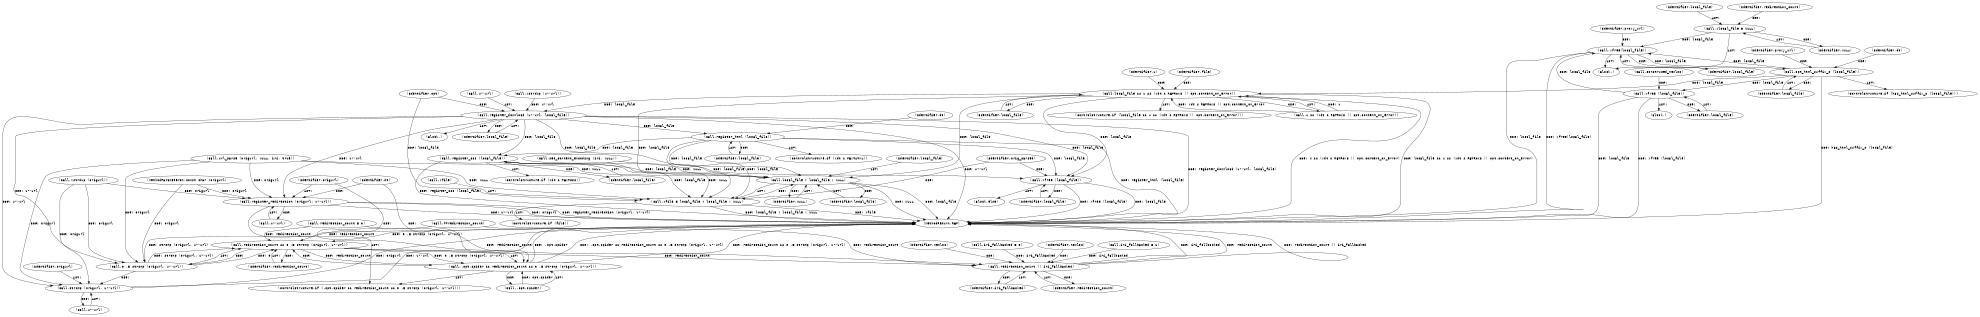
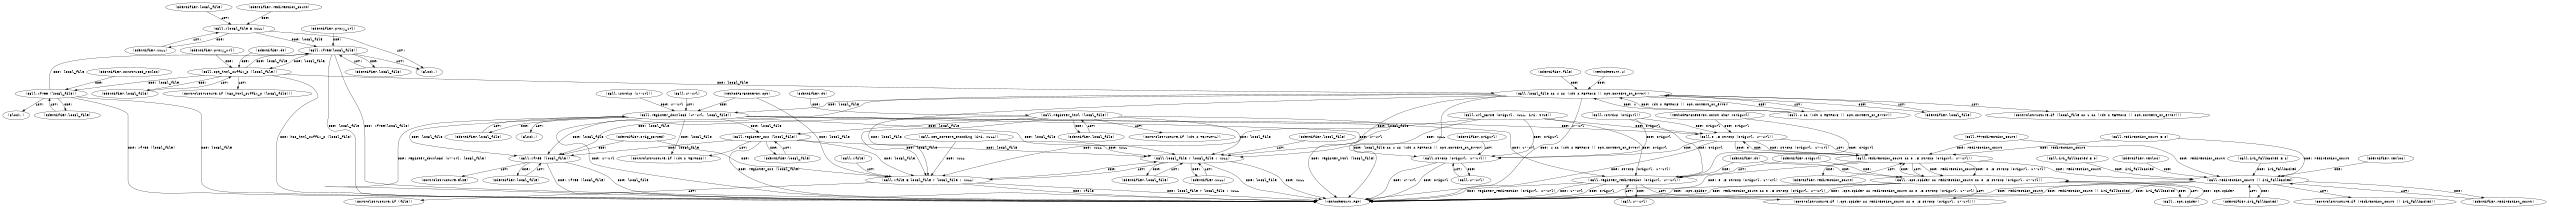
(1143, 72) -> (1609, 72)
(1659, 72) -> (129, 72)
(423, 94) -> (747, 94)
(631, 126) -> (680, 136)
(986, 202) -> (445, 180)
none -> (2375, 202)
(625, 228) -> (1622, 190)
